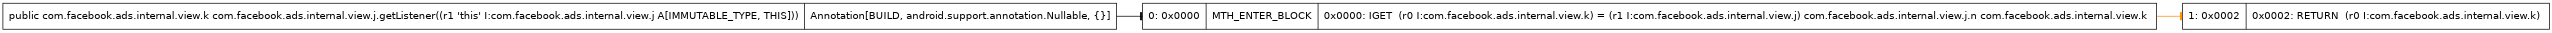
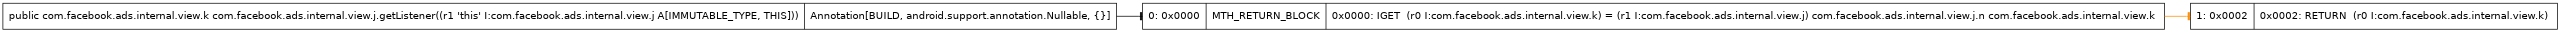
(1262, 16) -> (1266, 16)
